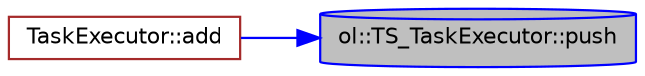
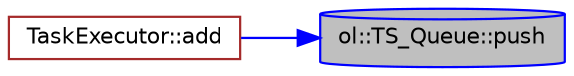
(478, 38) -> (442, 38)
